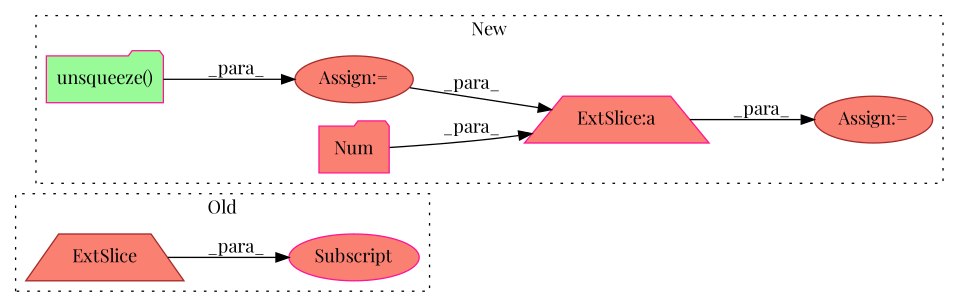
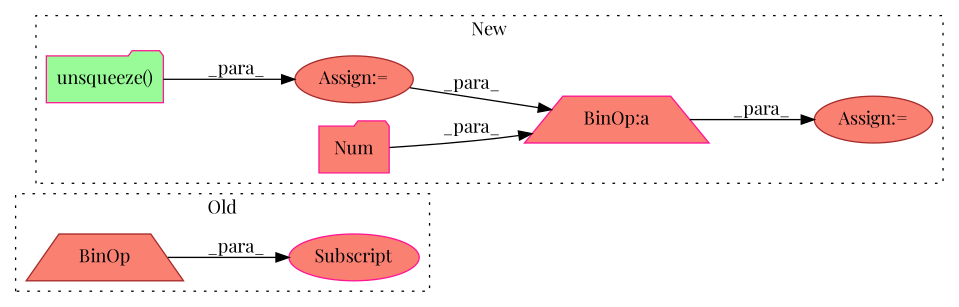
(617, 120) -> (617, 120)
(105, 257) -> (105, 257)
